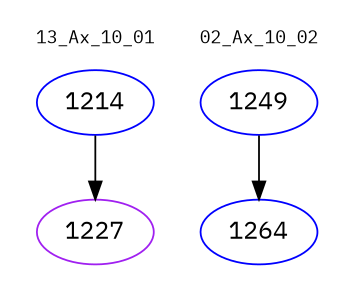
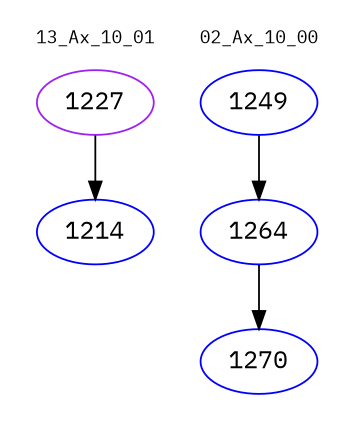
(260, 39) -> (260, 39)
(95, 158) -> (95, 158)
none -> (259, 362)
